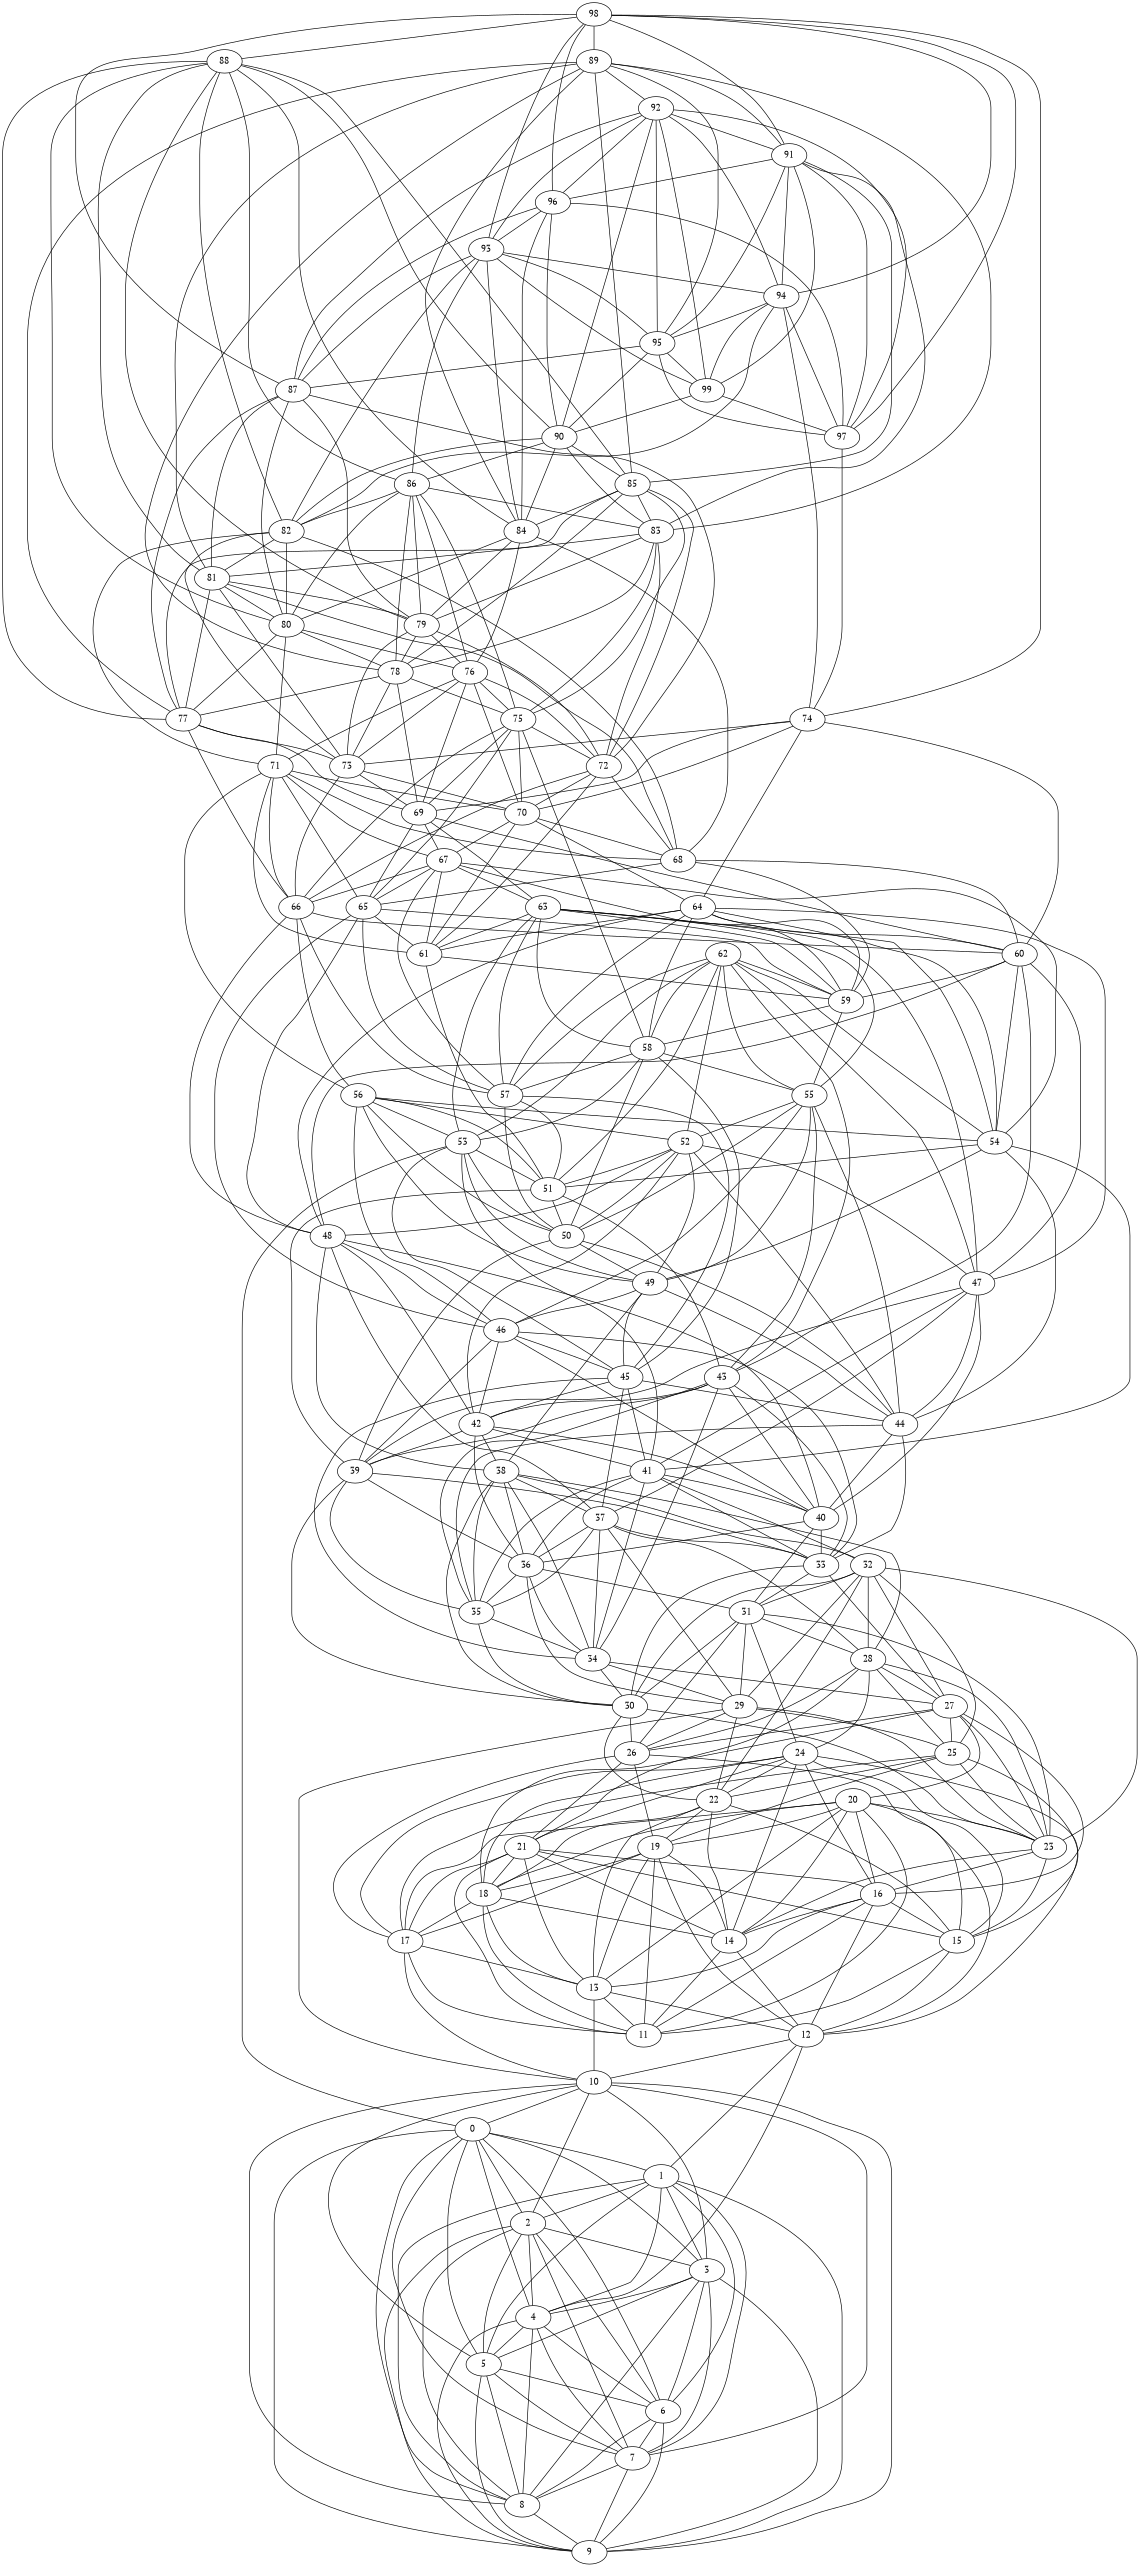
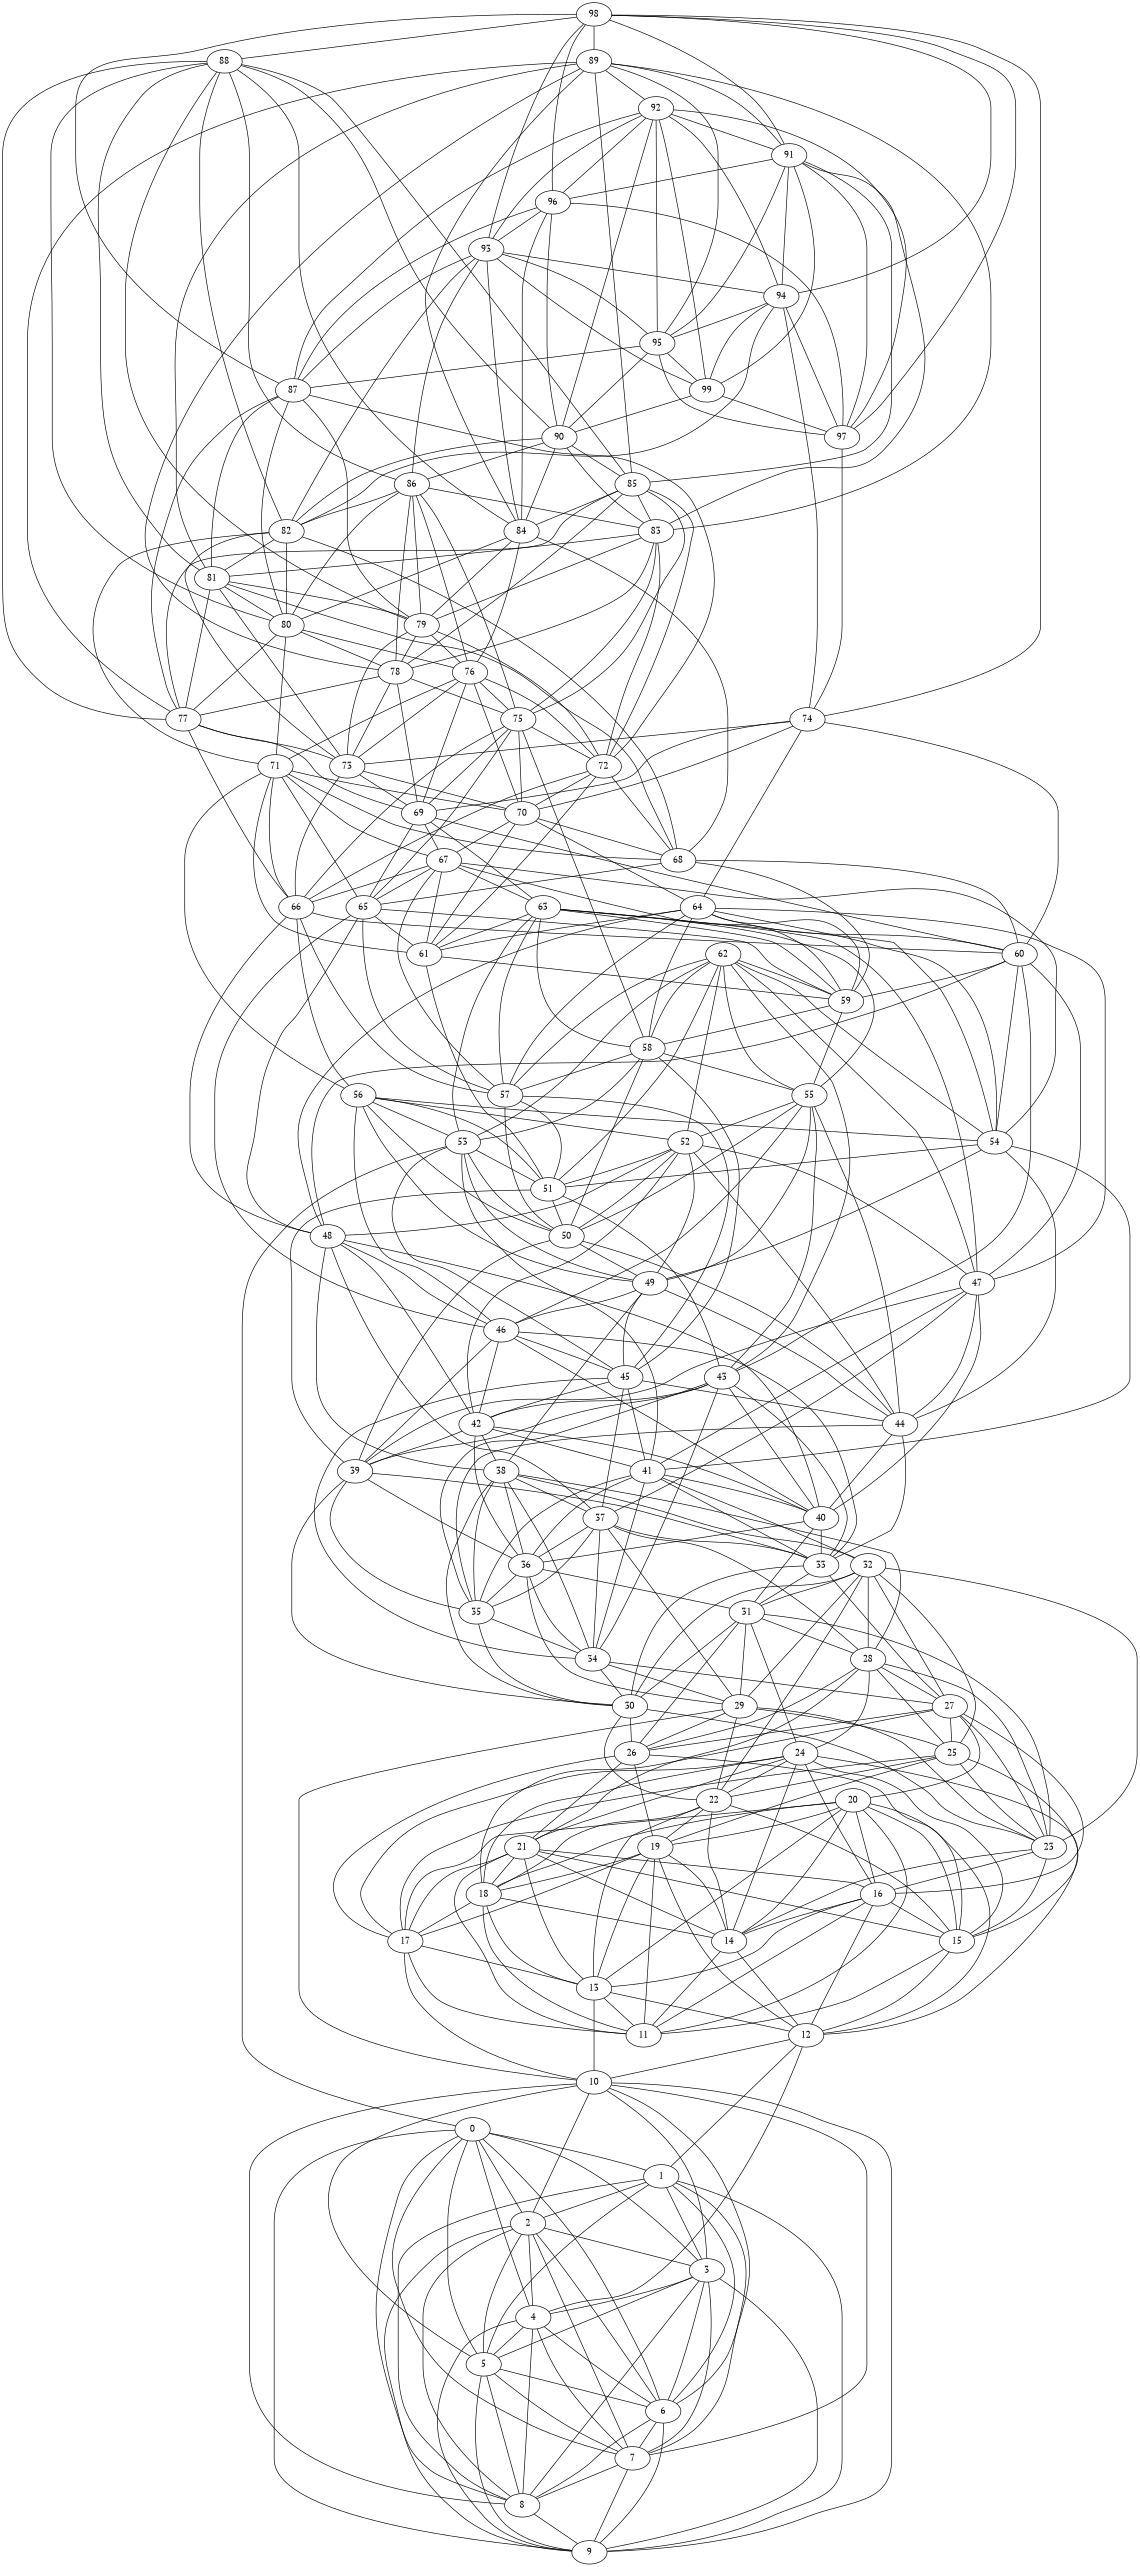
(949, 1817) -> (935, 1851)
(533, 2106) -> (743, 2229)
(635, 2277) -> none
